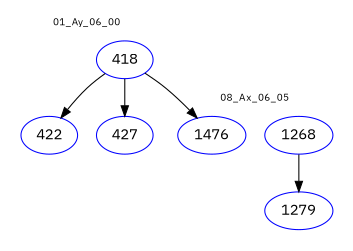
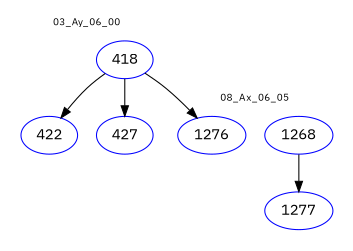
(87, 23) -> (87, 23)
(212, 135) -> (212, 135)
(299, 211) -> (299, 211)
